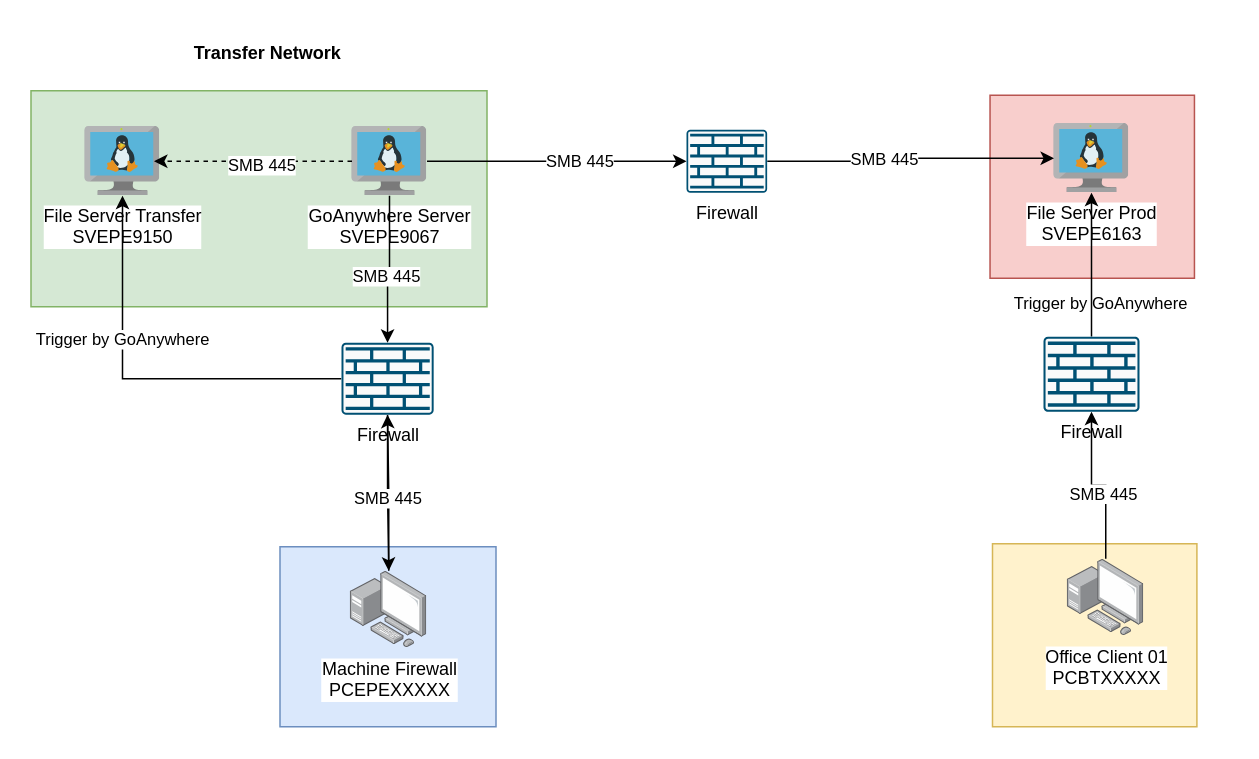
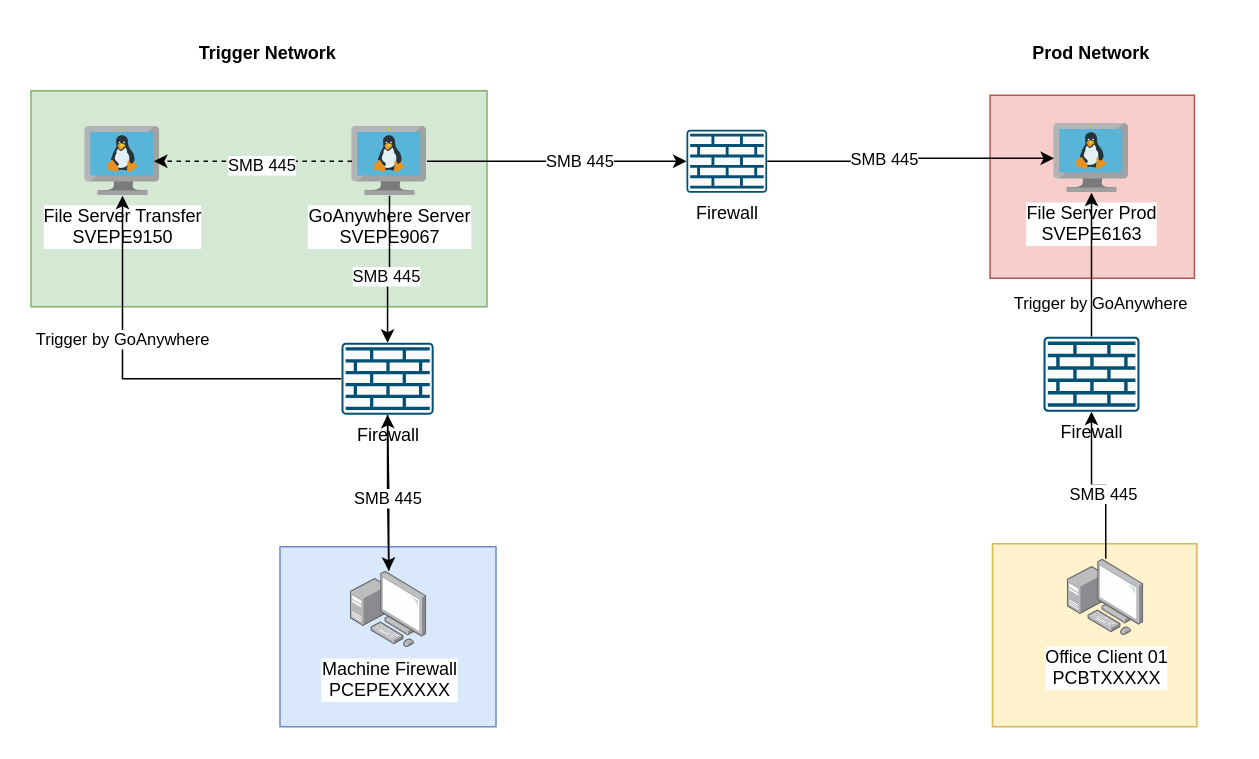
(268, 53) -> (268, 53)
none -> (1091, 53)
